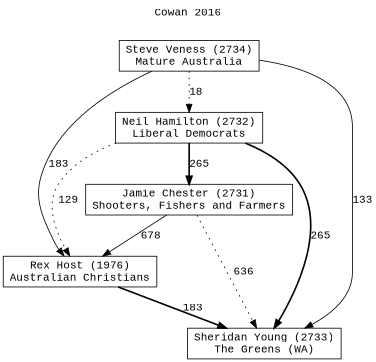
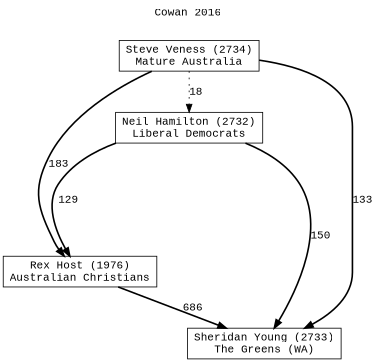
(59, 141) -> (59, 141)
(352, 172) -> (352, 172)
(59, 183) -> (59, 183)
(189, 200) -> none
(321, 236) -> (321, 236)
(193, 308) -> (193, 308)
